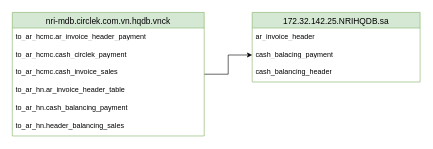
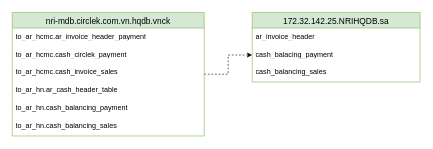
(228, 66) -> (228, 66)
(296, 72) -> (293, 72)
(77, 90) -> (72, 90)
(75, 126) -> (71, 126)
